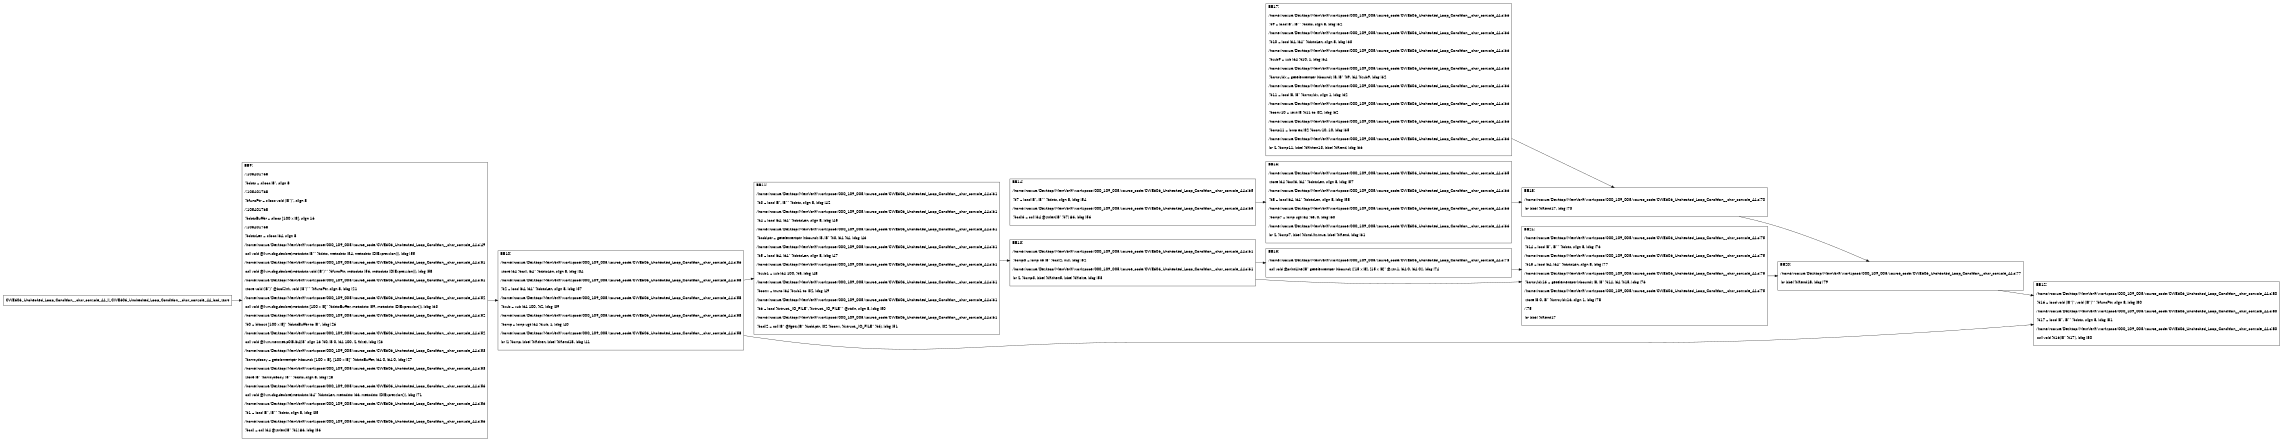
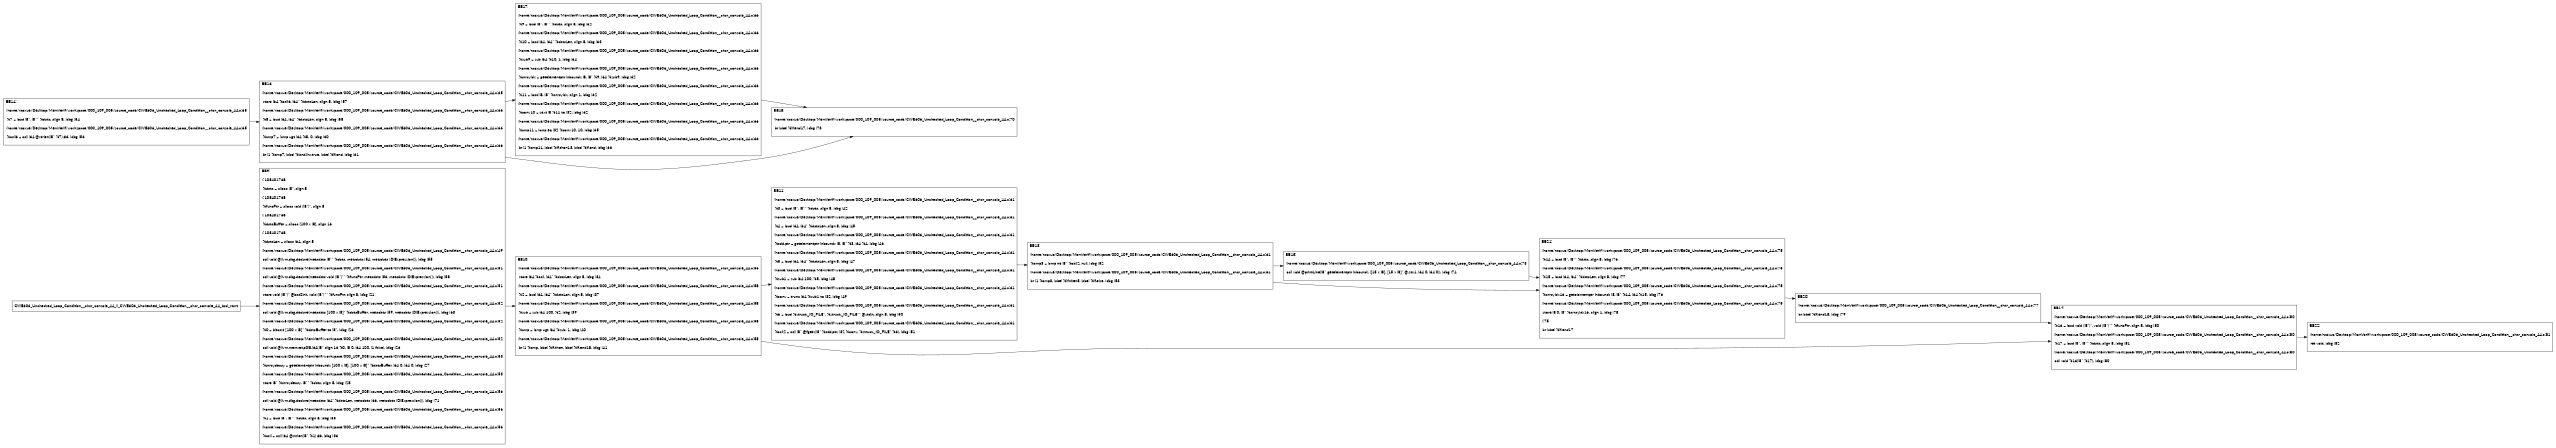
none -> (509, 101)
(1804, 235) -> none
none -> (2430, 337)
